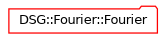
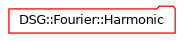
(83, 21) -> (92, 21)
